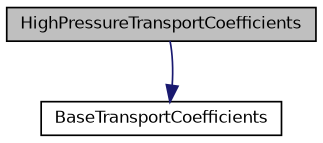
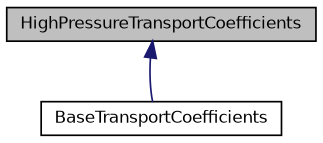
(172, 63) -> (150, 80)
